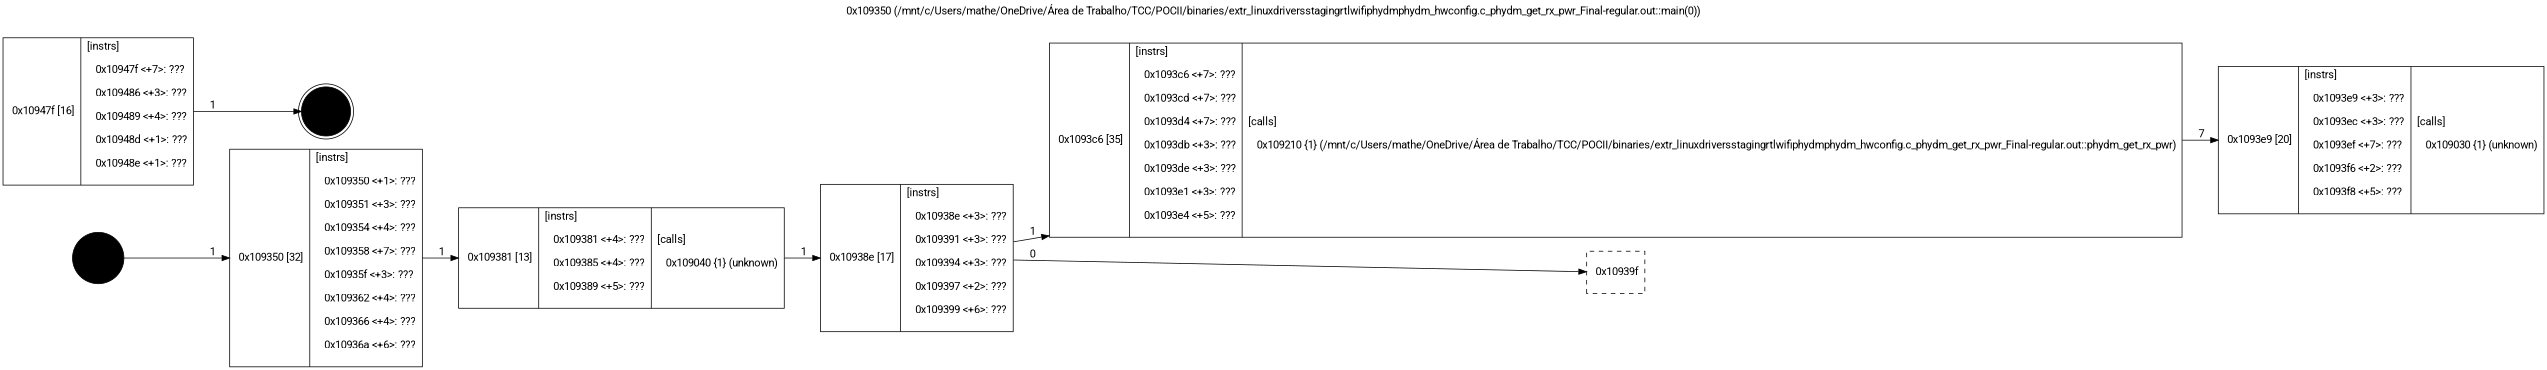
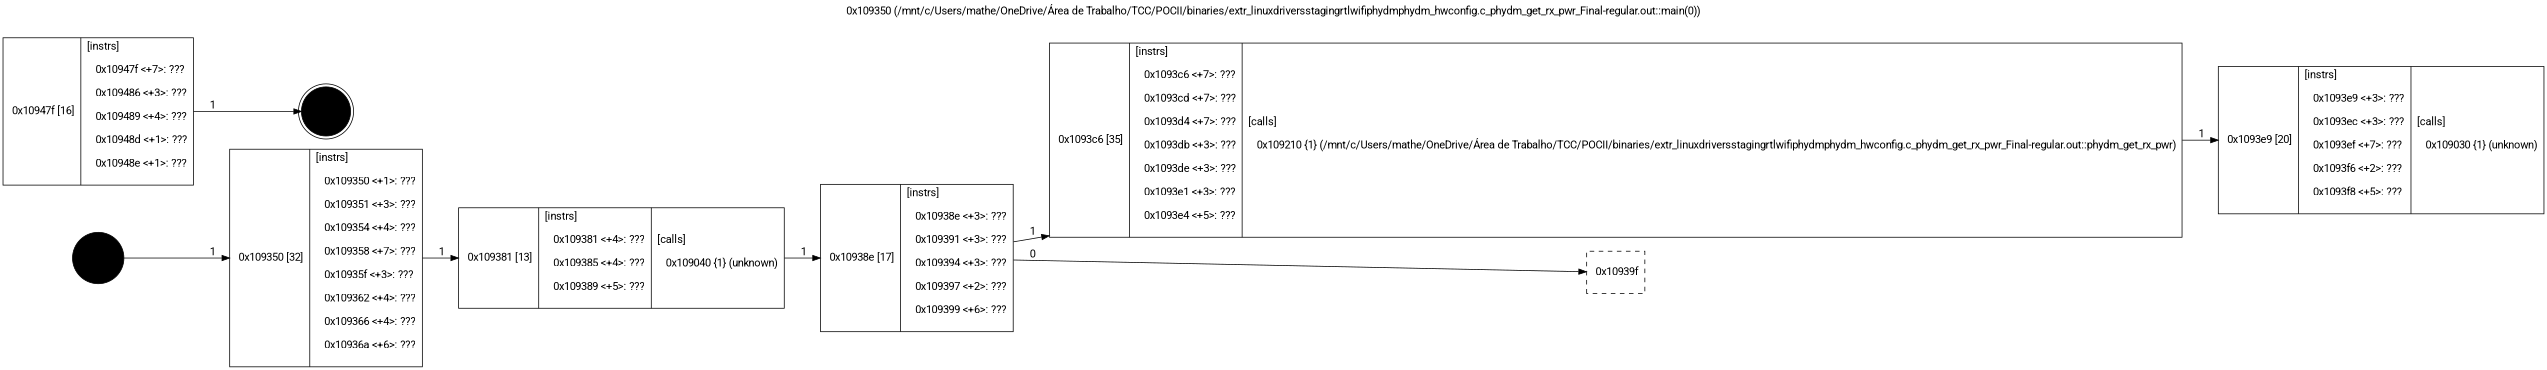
(2200, 134) -> (2200, 134)
